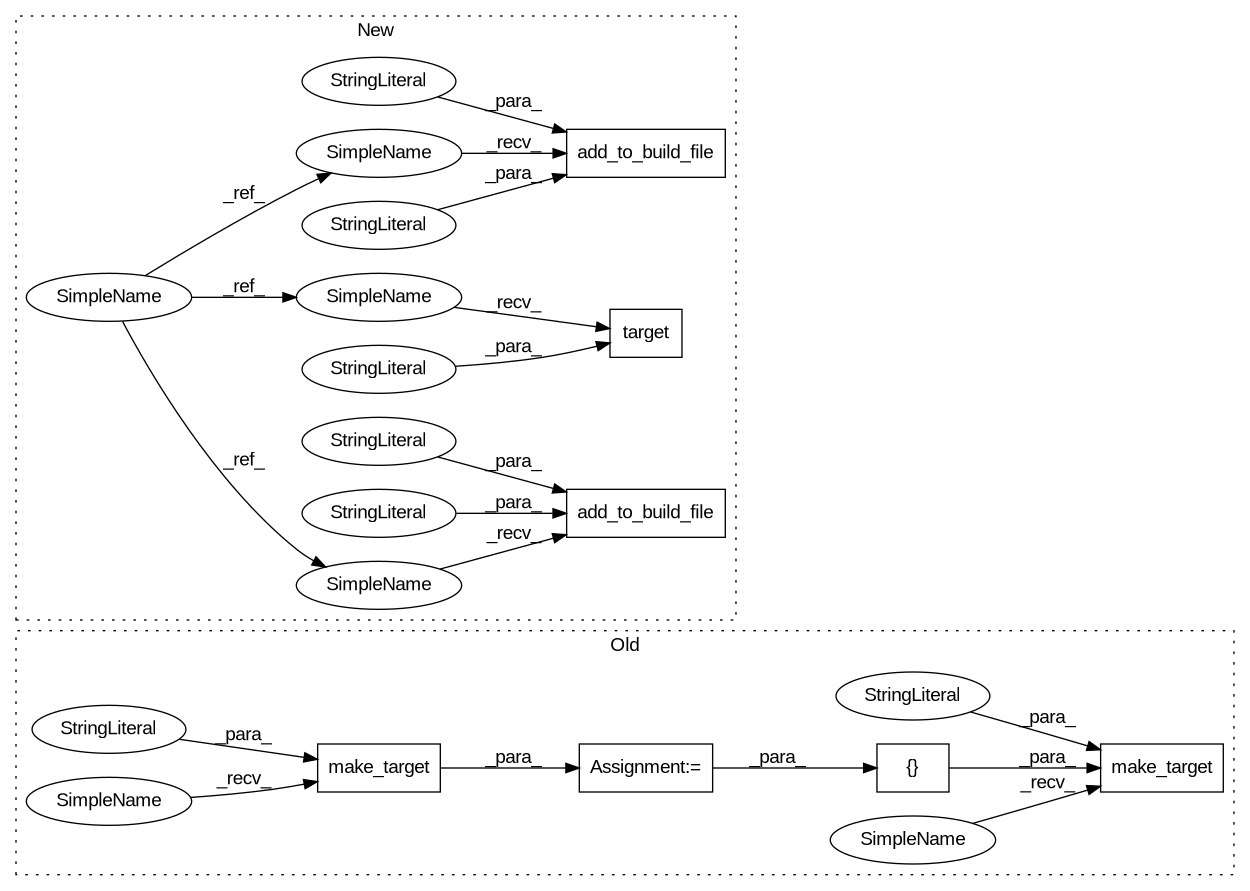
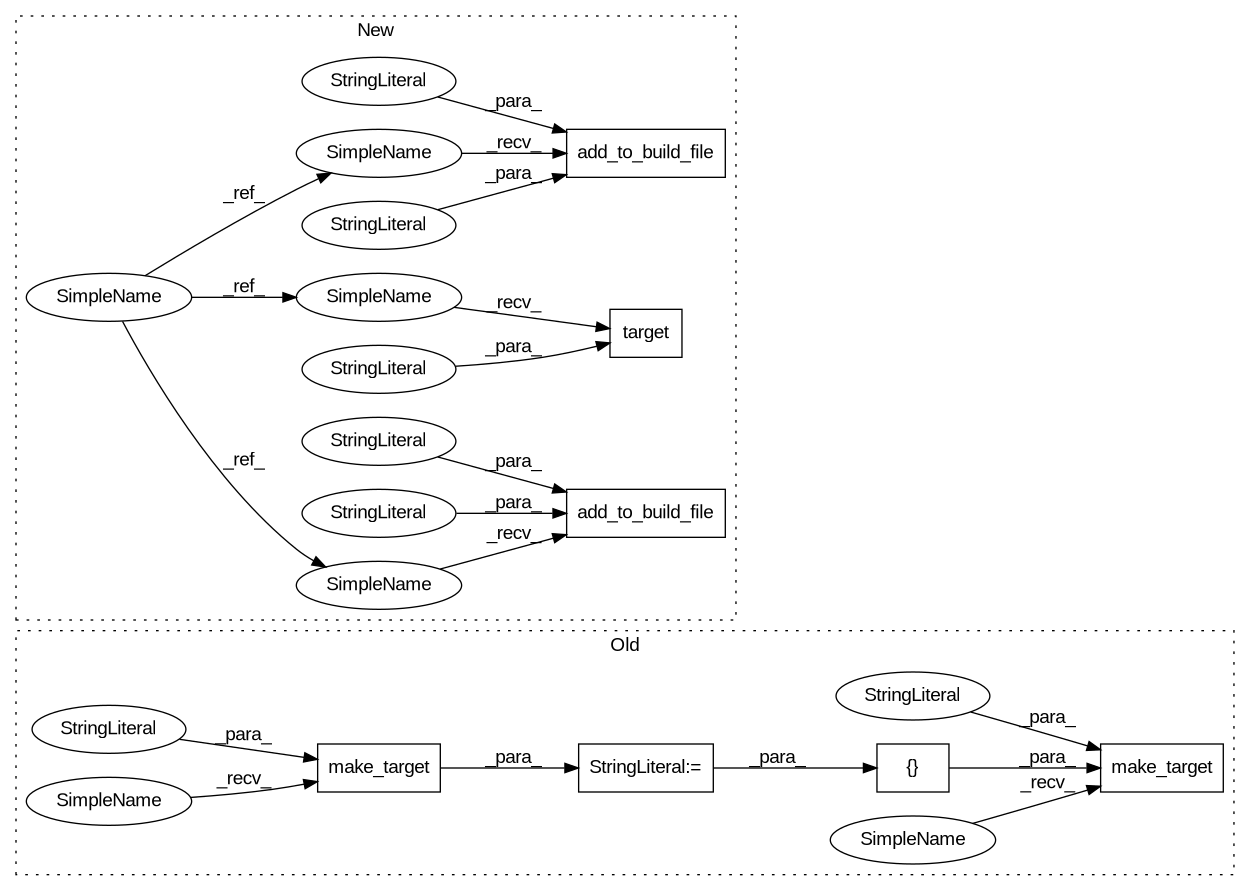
(646, 768) -> (646, 768)
